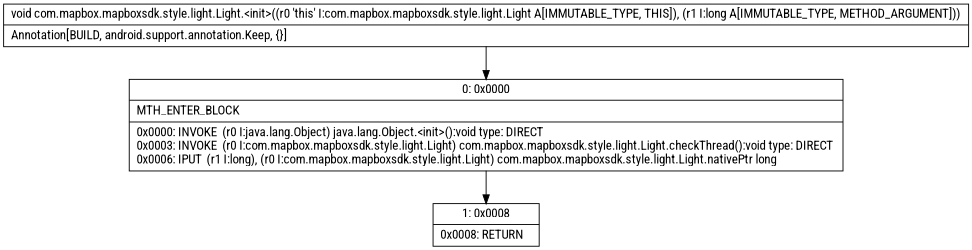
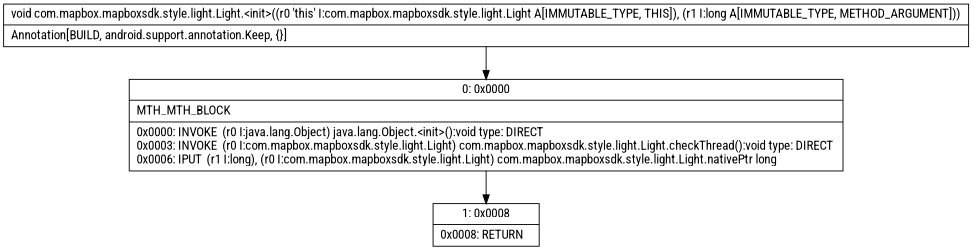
(188, 111) -> (184, 111)
